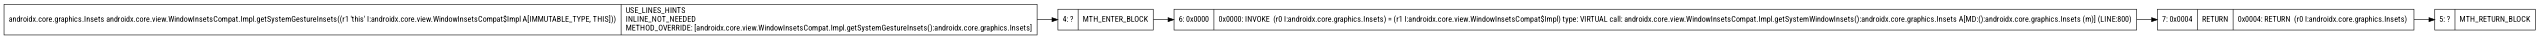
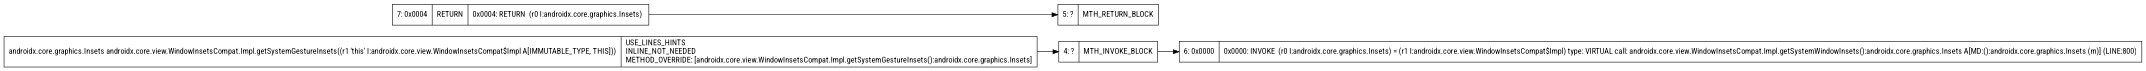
(1116, 19) -> (1118, 51)
(2144, 20) -> none
